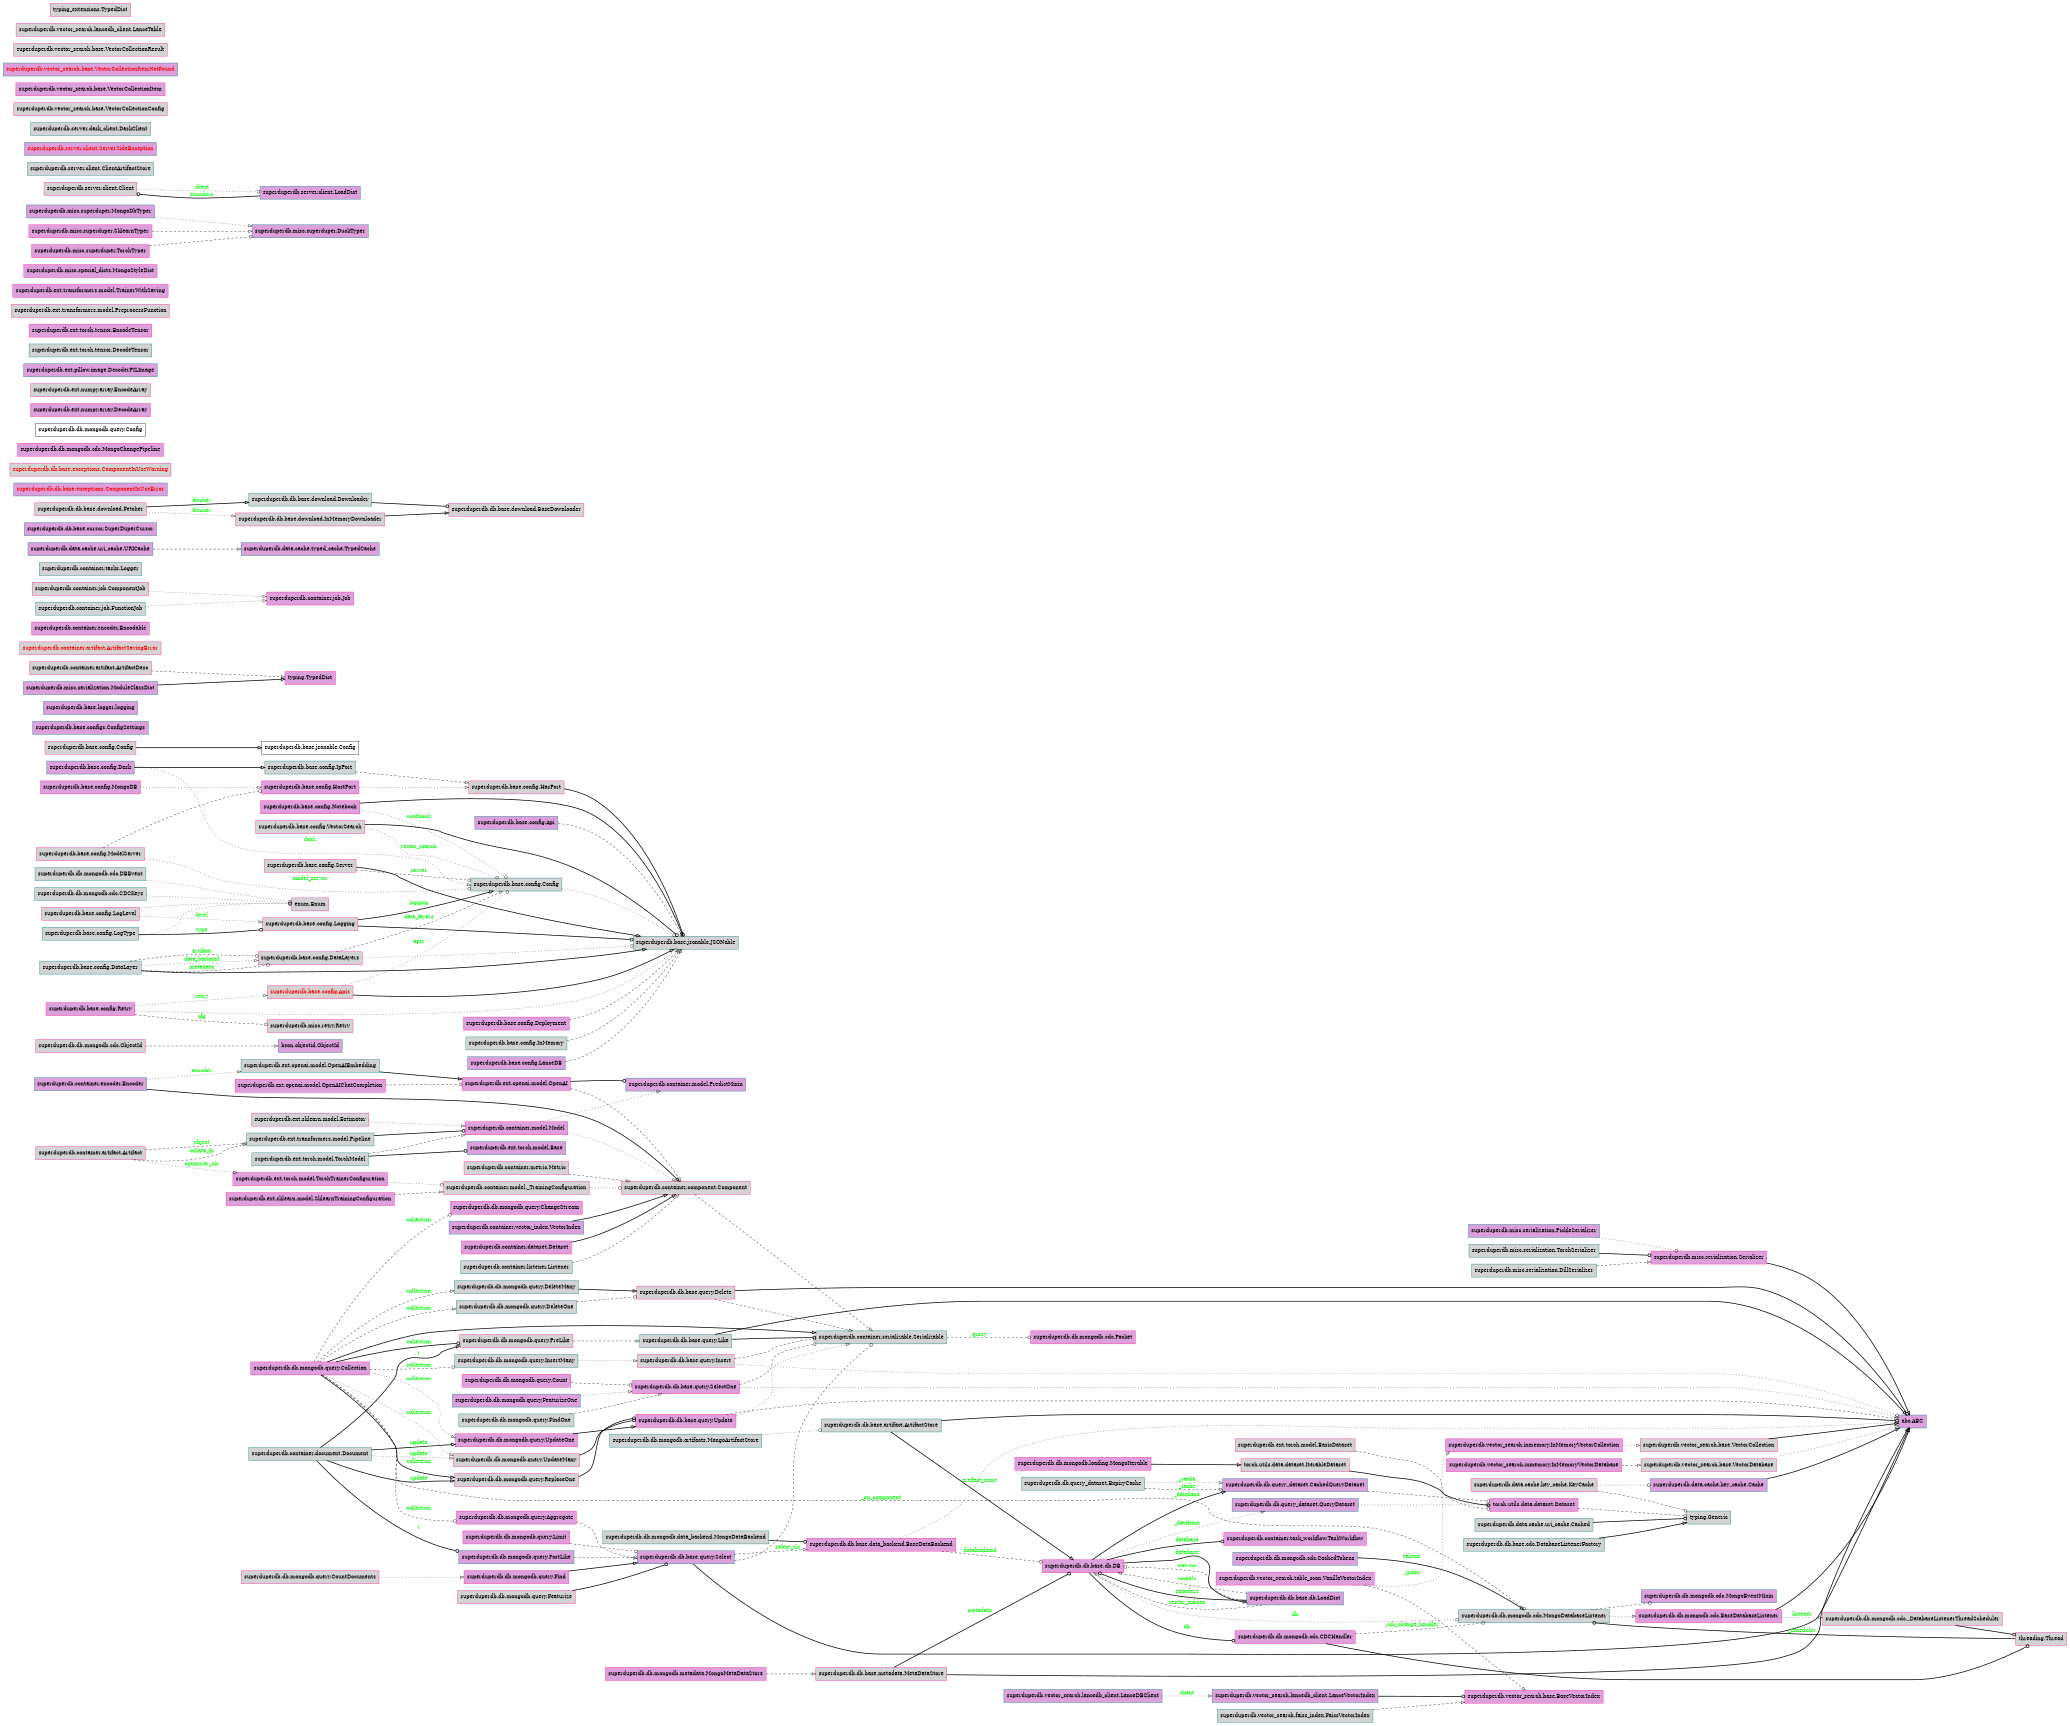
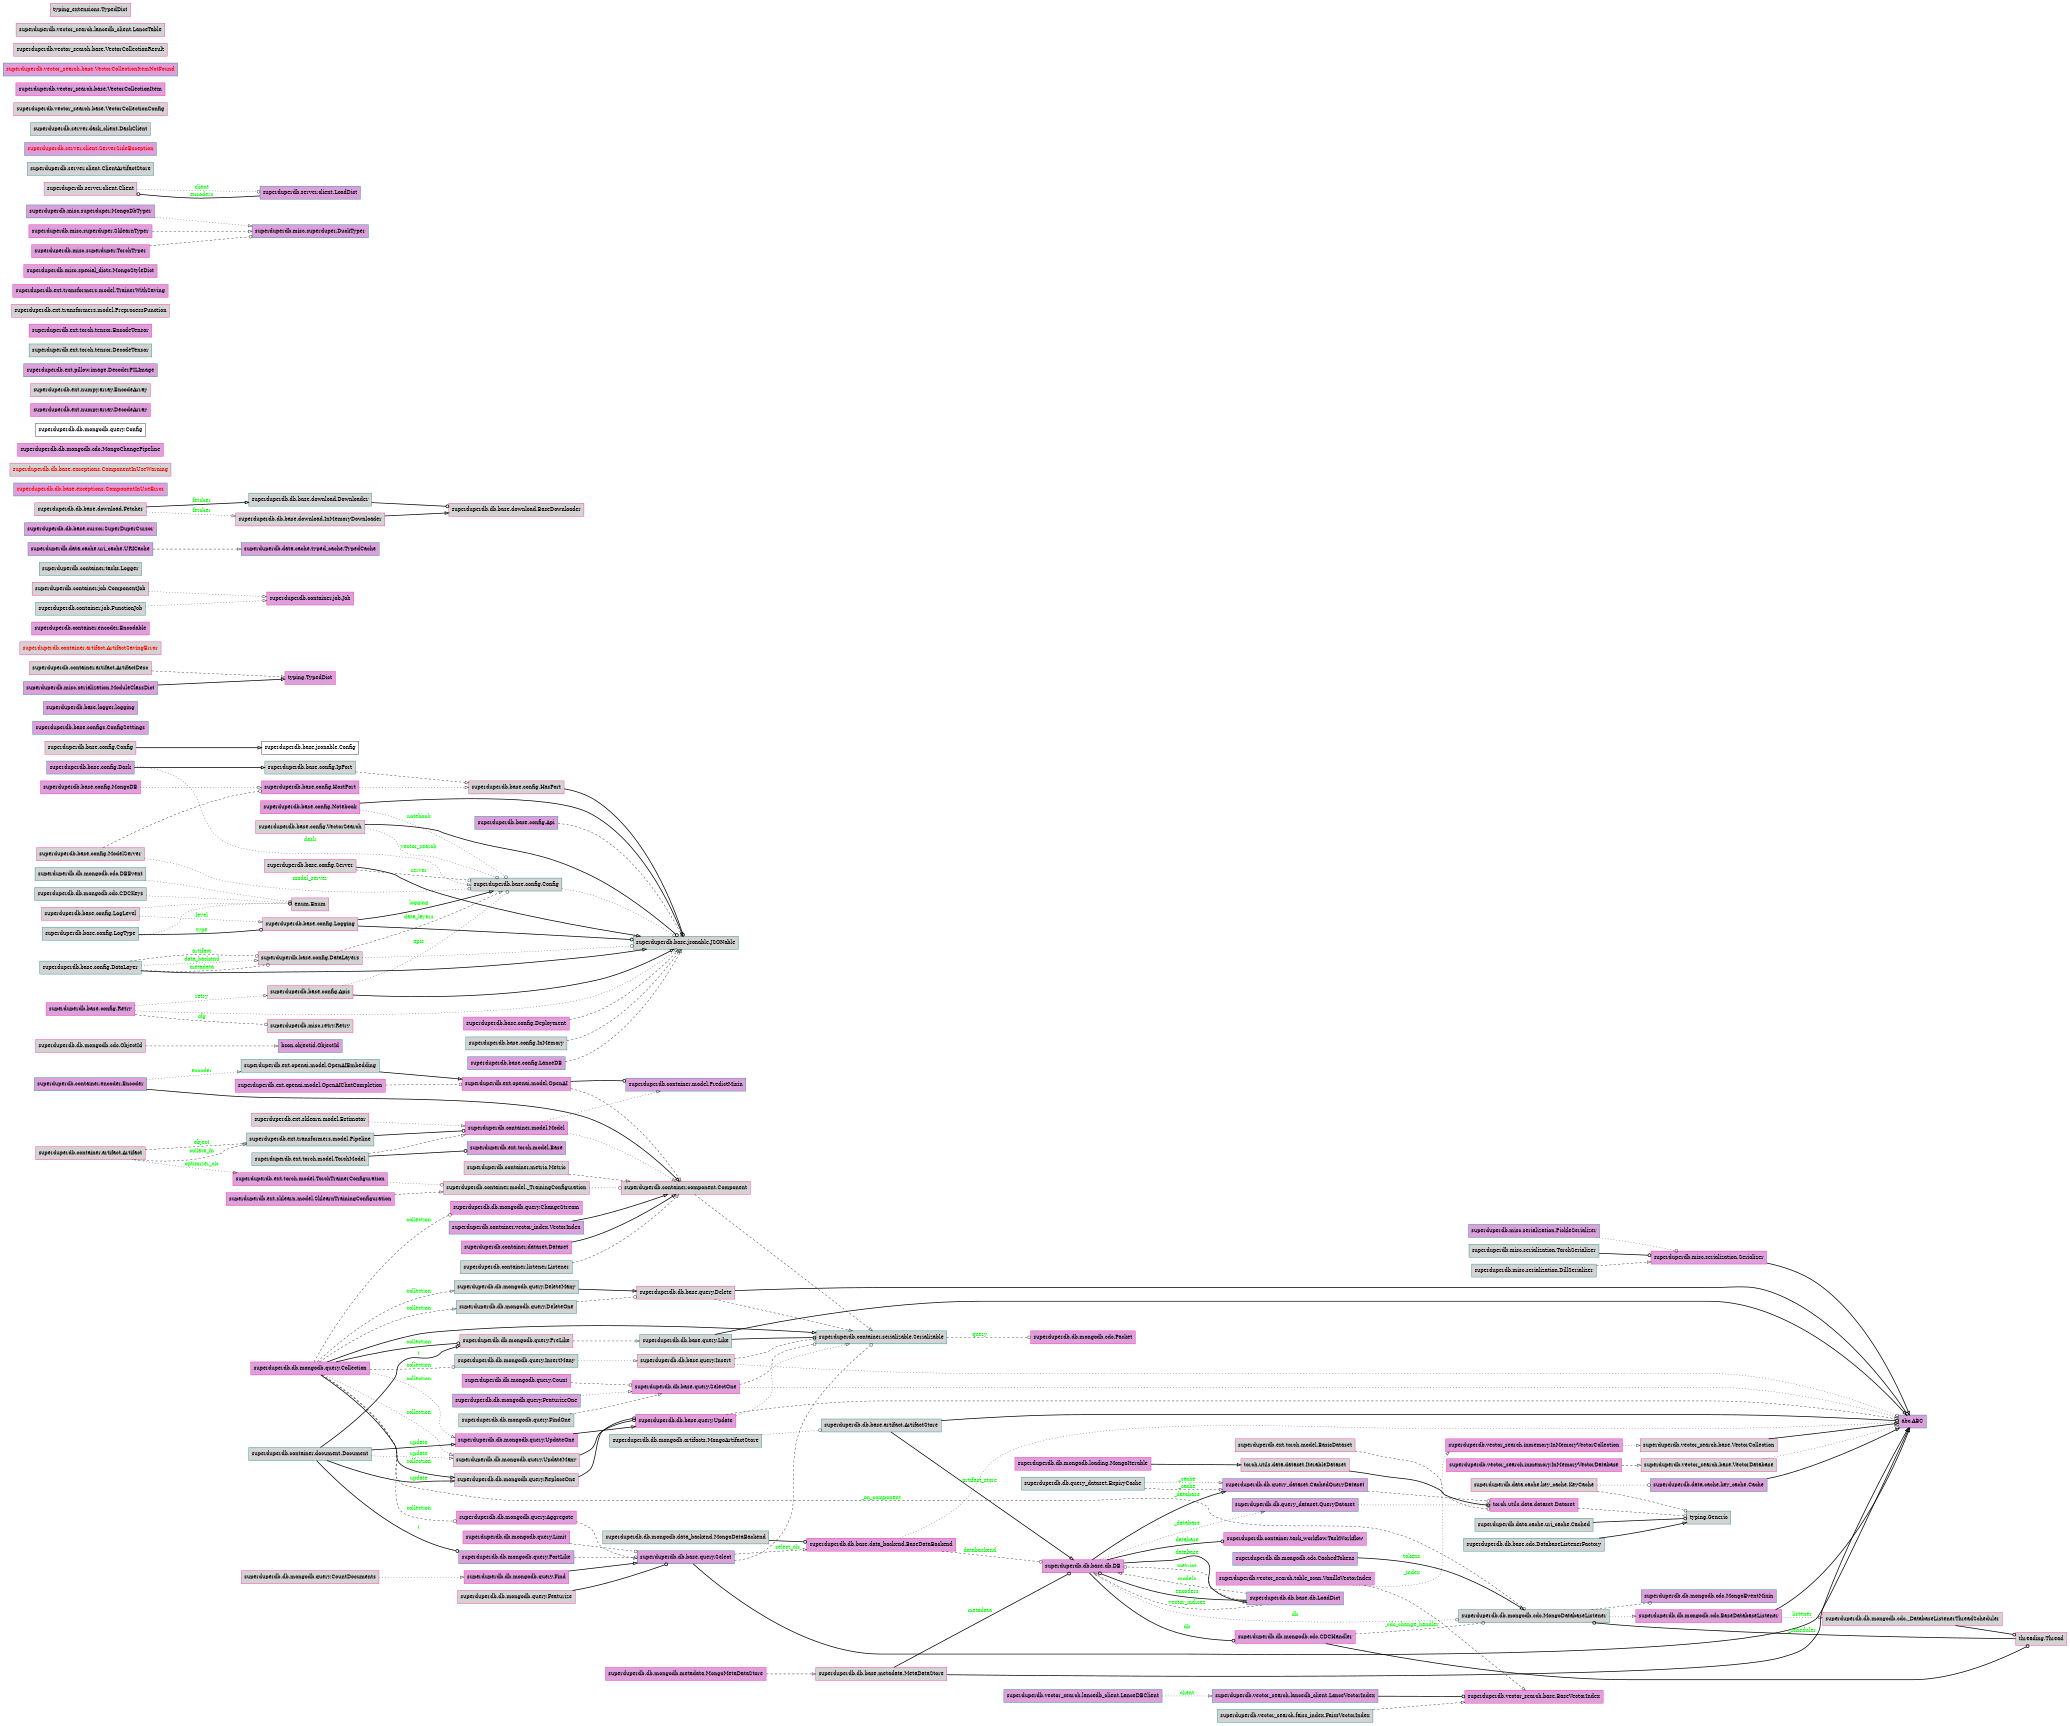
(310, 992) -> (310, 992)
